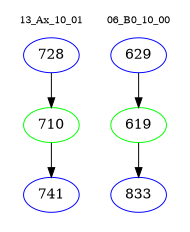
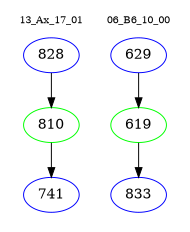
(51, 21) -> (51, 21)
(139, 21) -> (139, 21)
(51, 55) -> (51, 55)
(51, 125) -> (51, 125)
